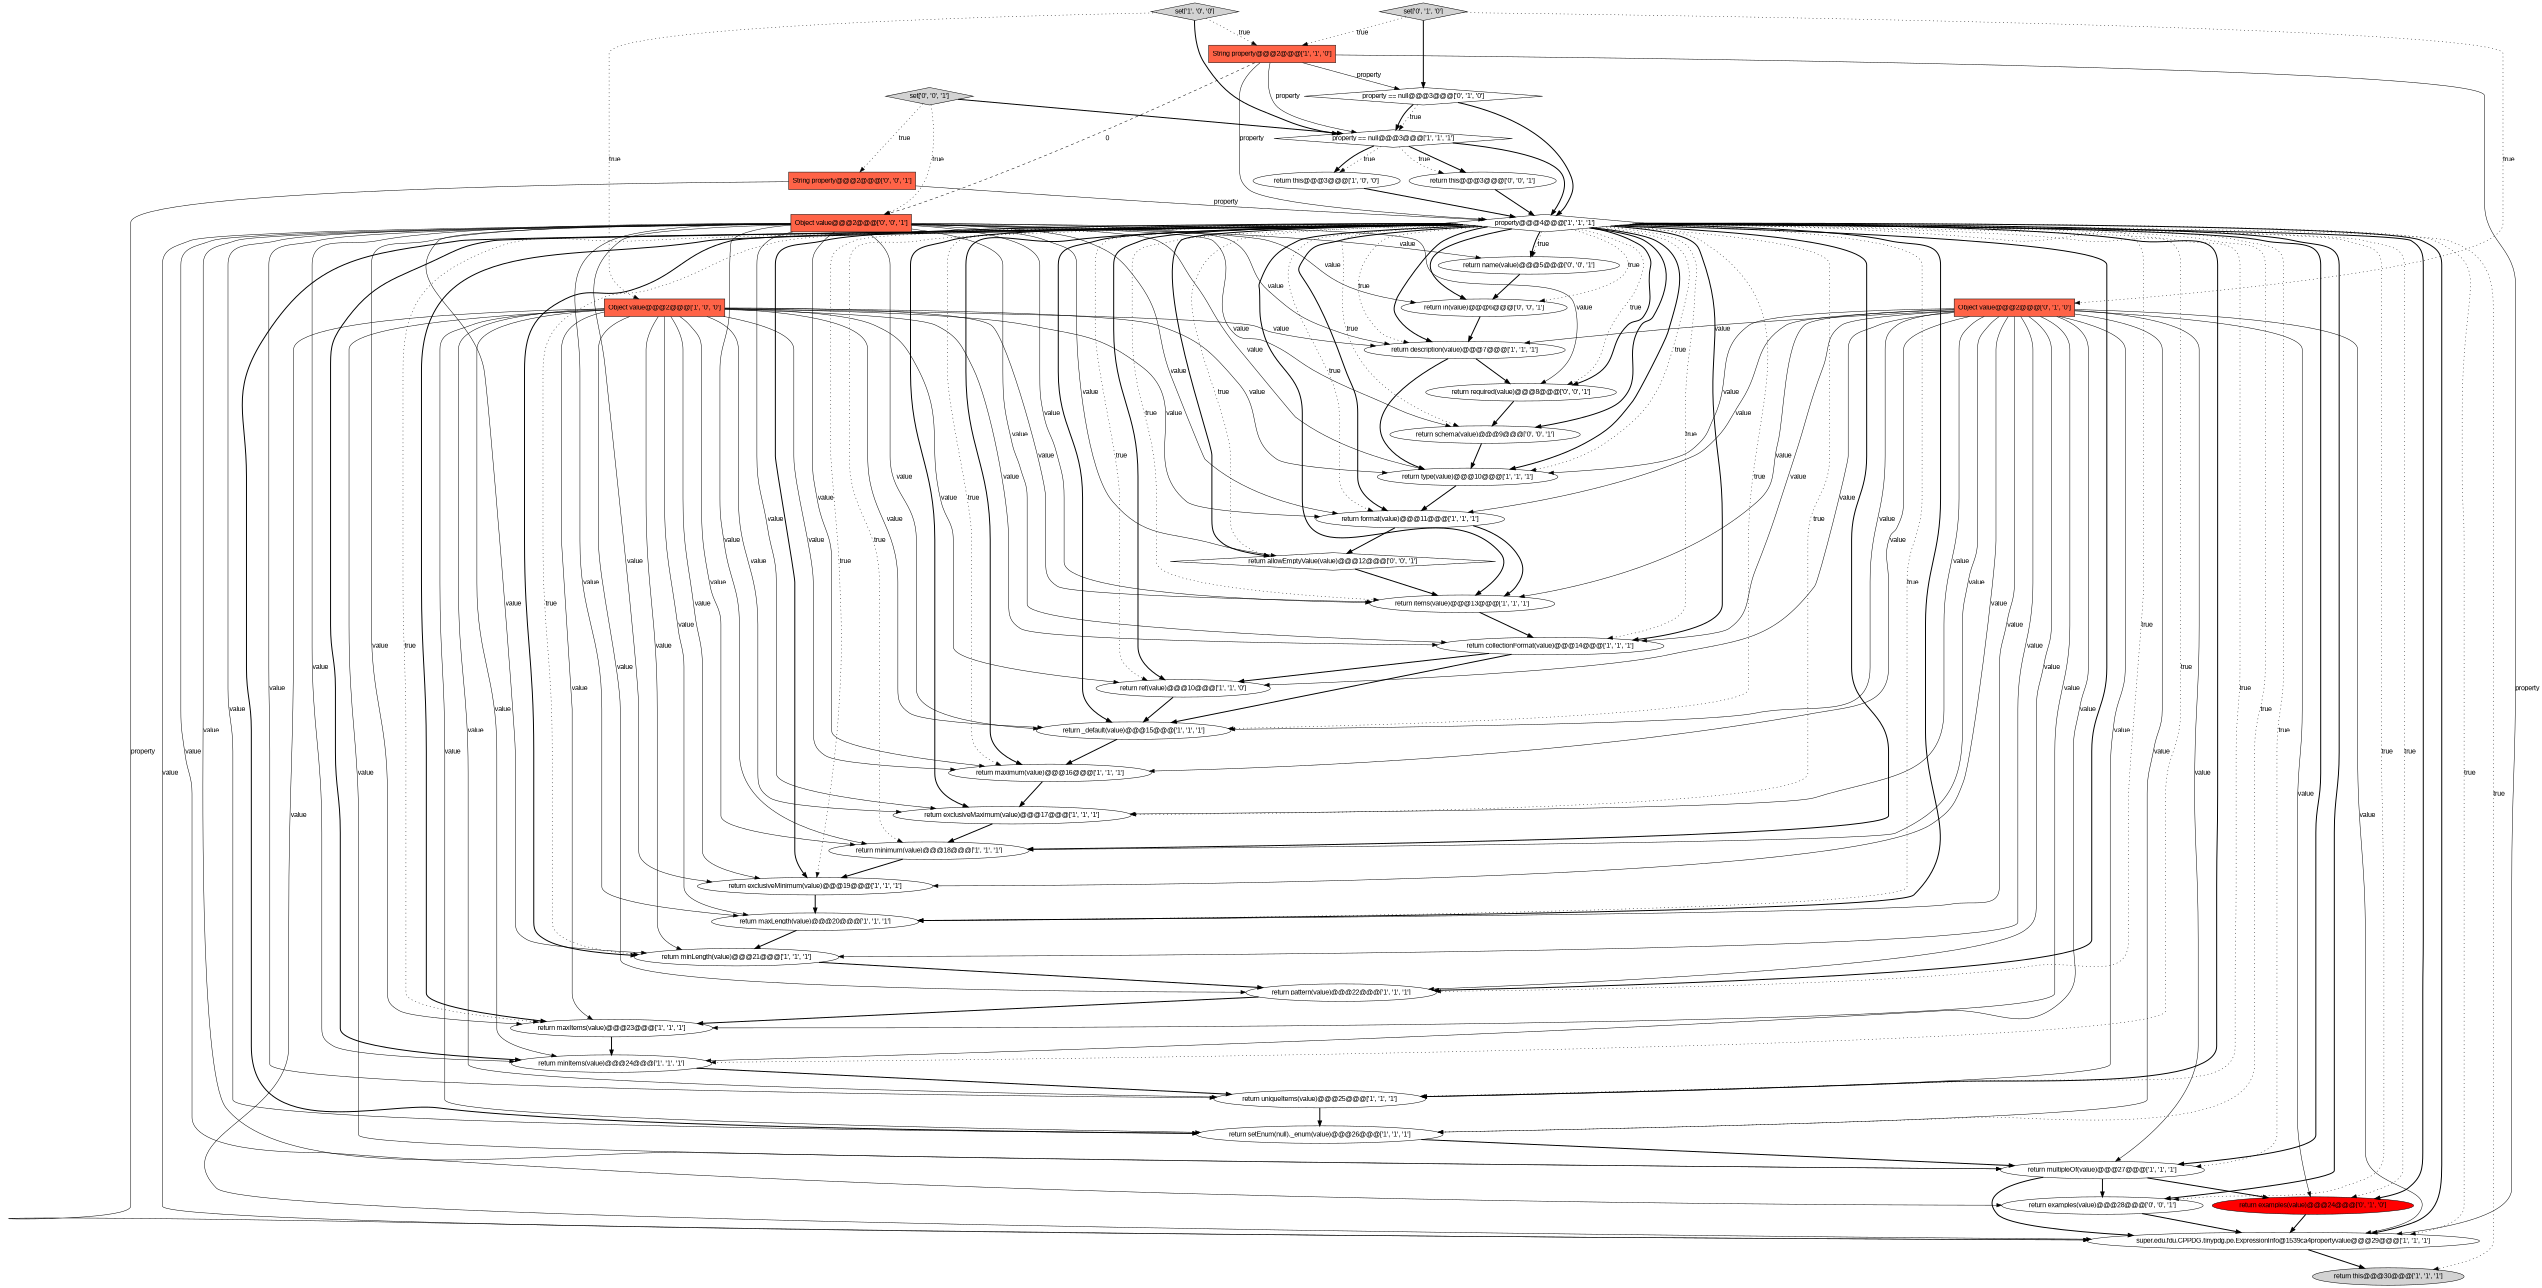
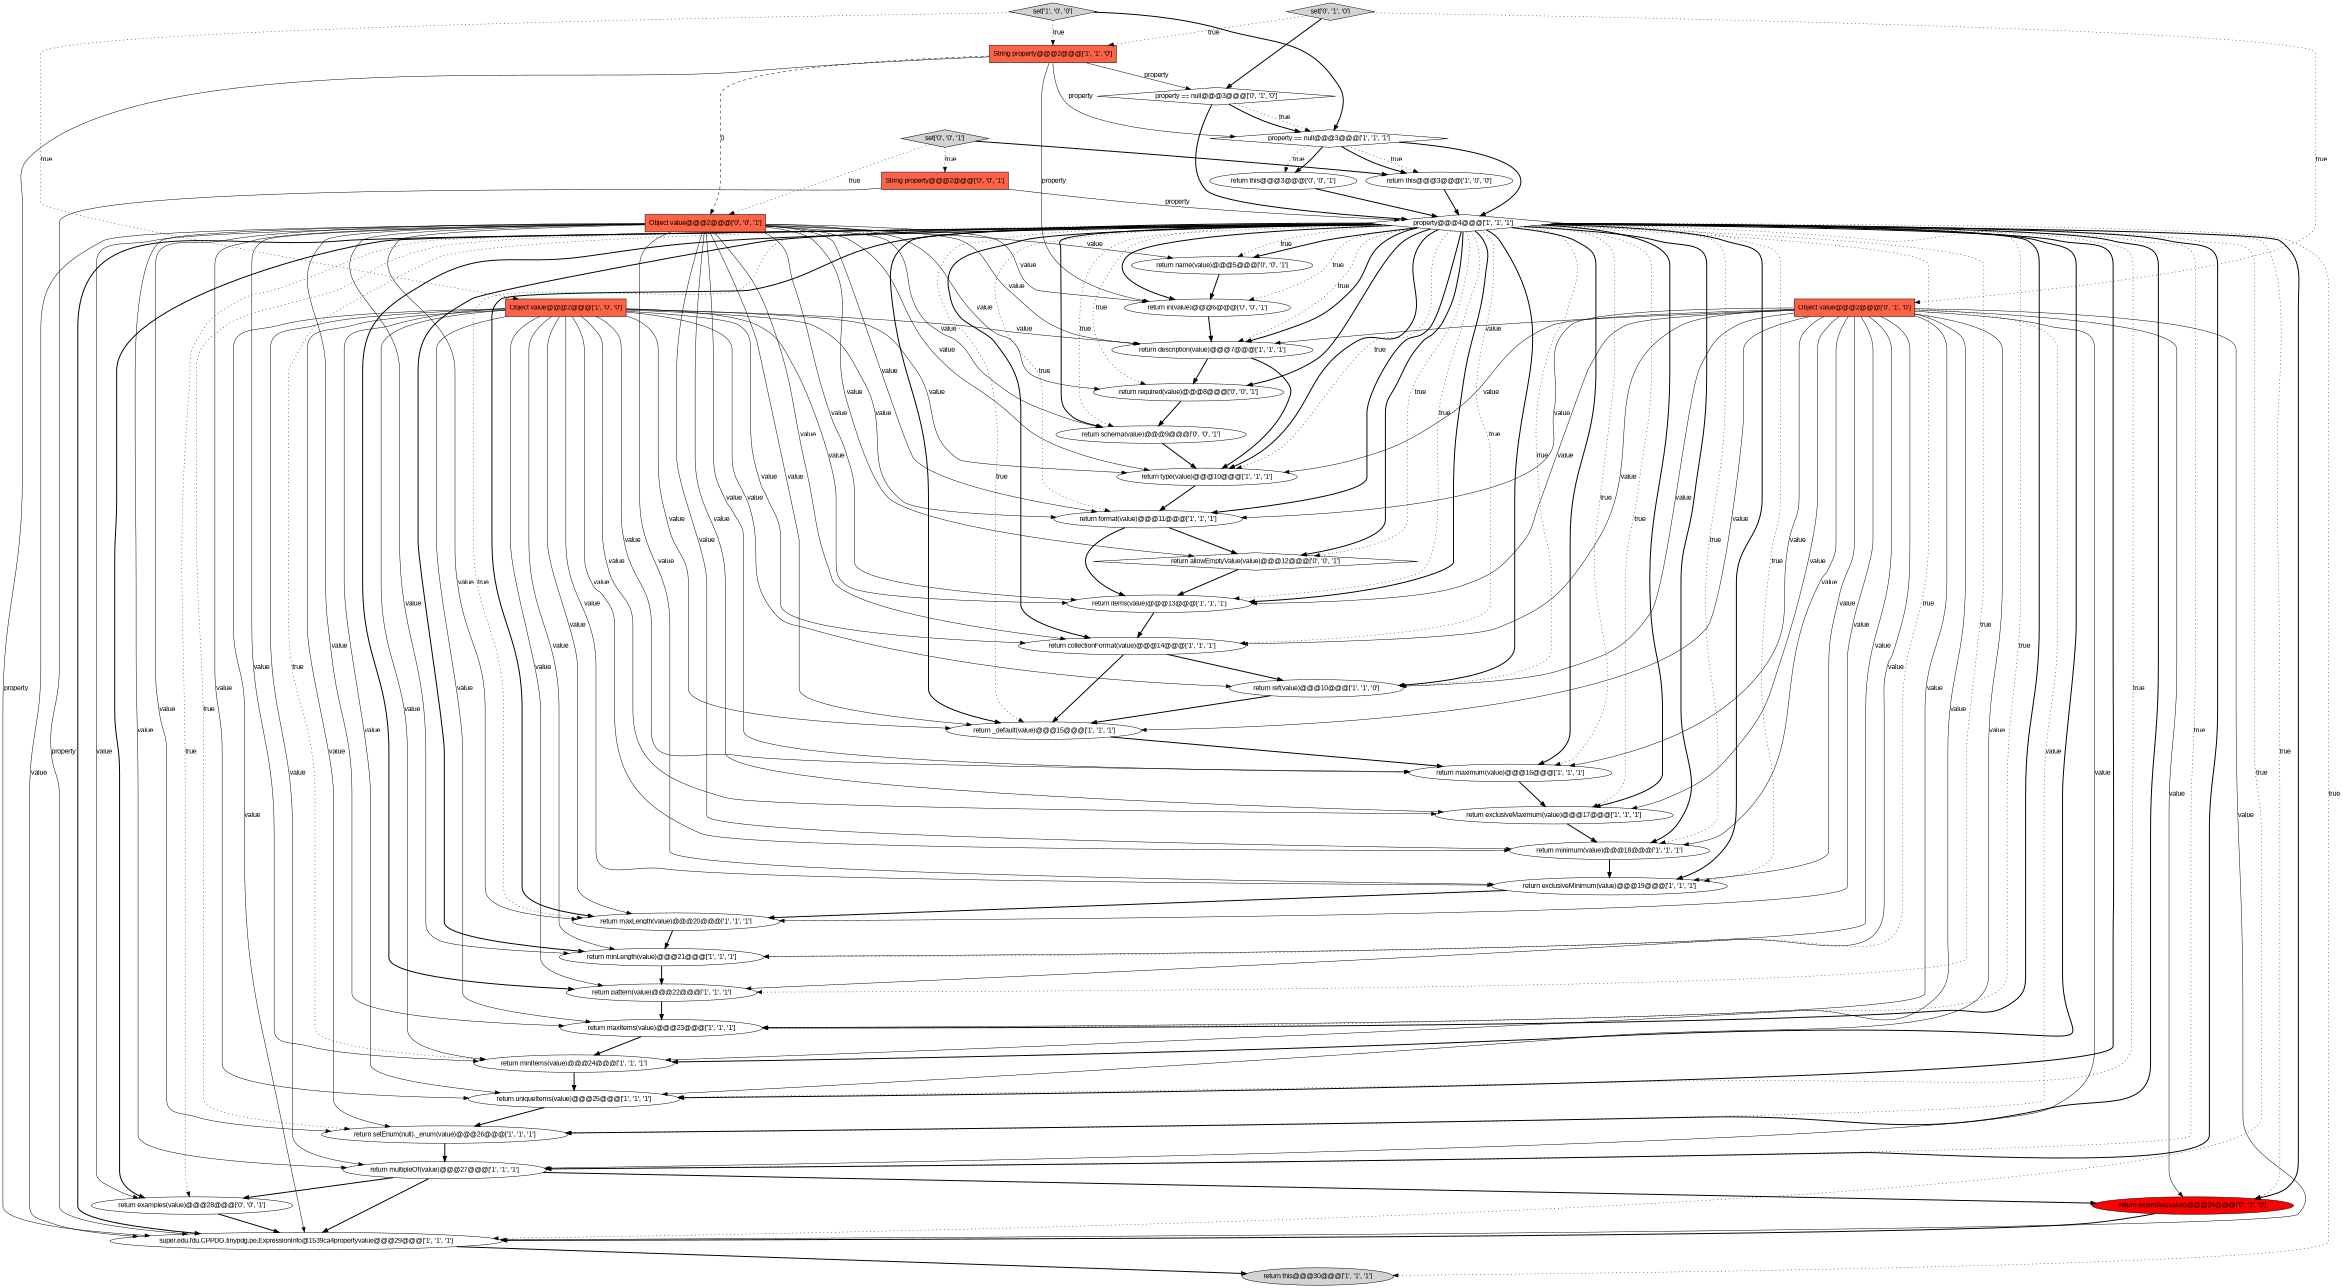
(1148, 116) -> (1179, 157)
(1296, 202) -> (1042, 212)
(2147, 1027) -> (1820, 1113)
